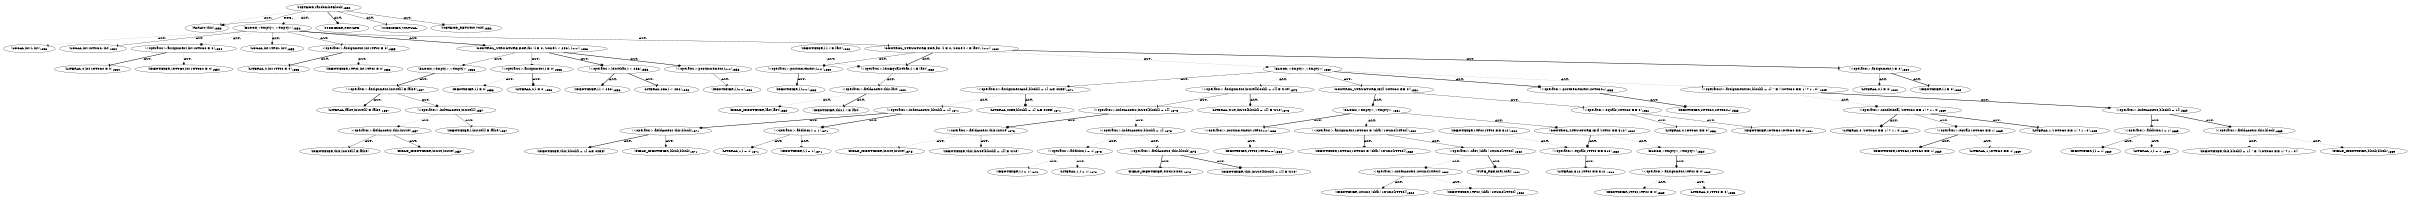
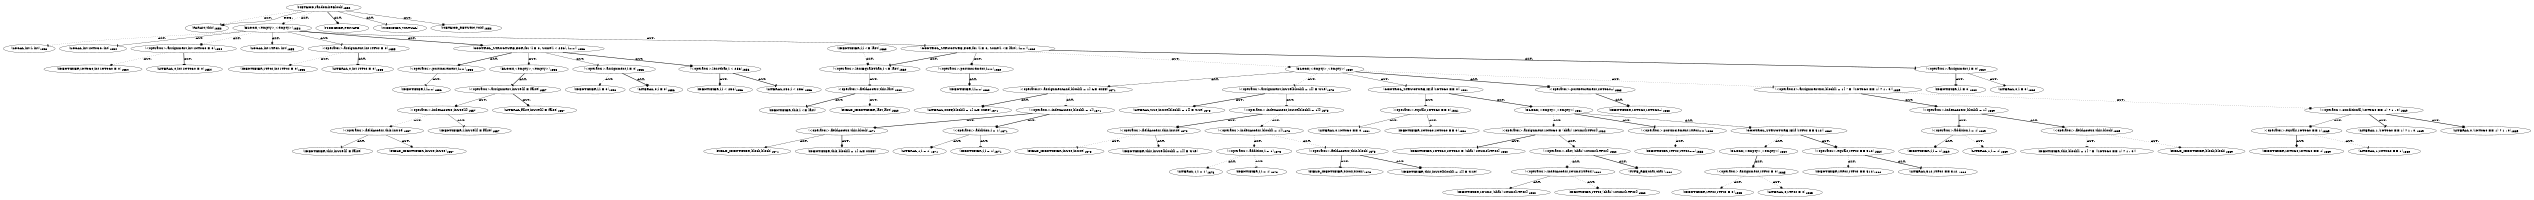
(1534, 141) -> (1848, 160)
